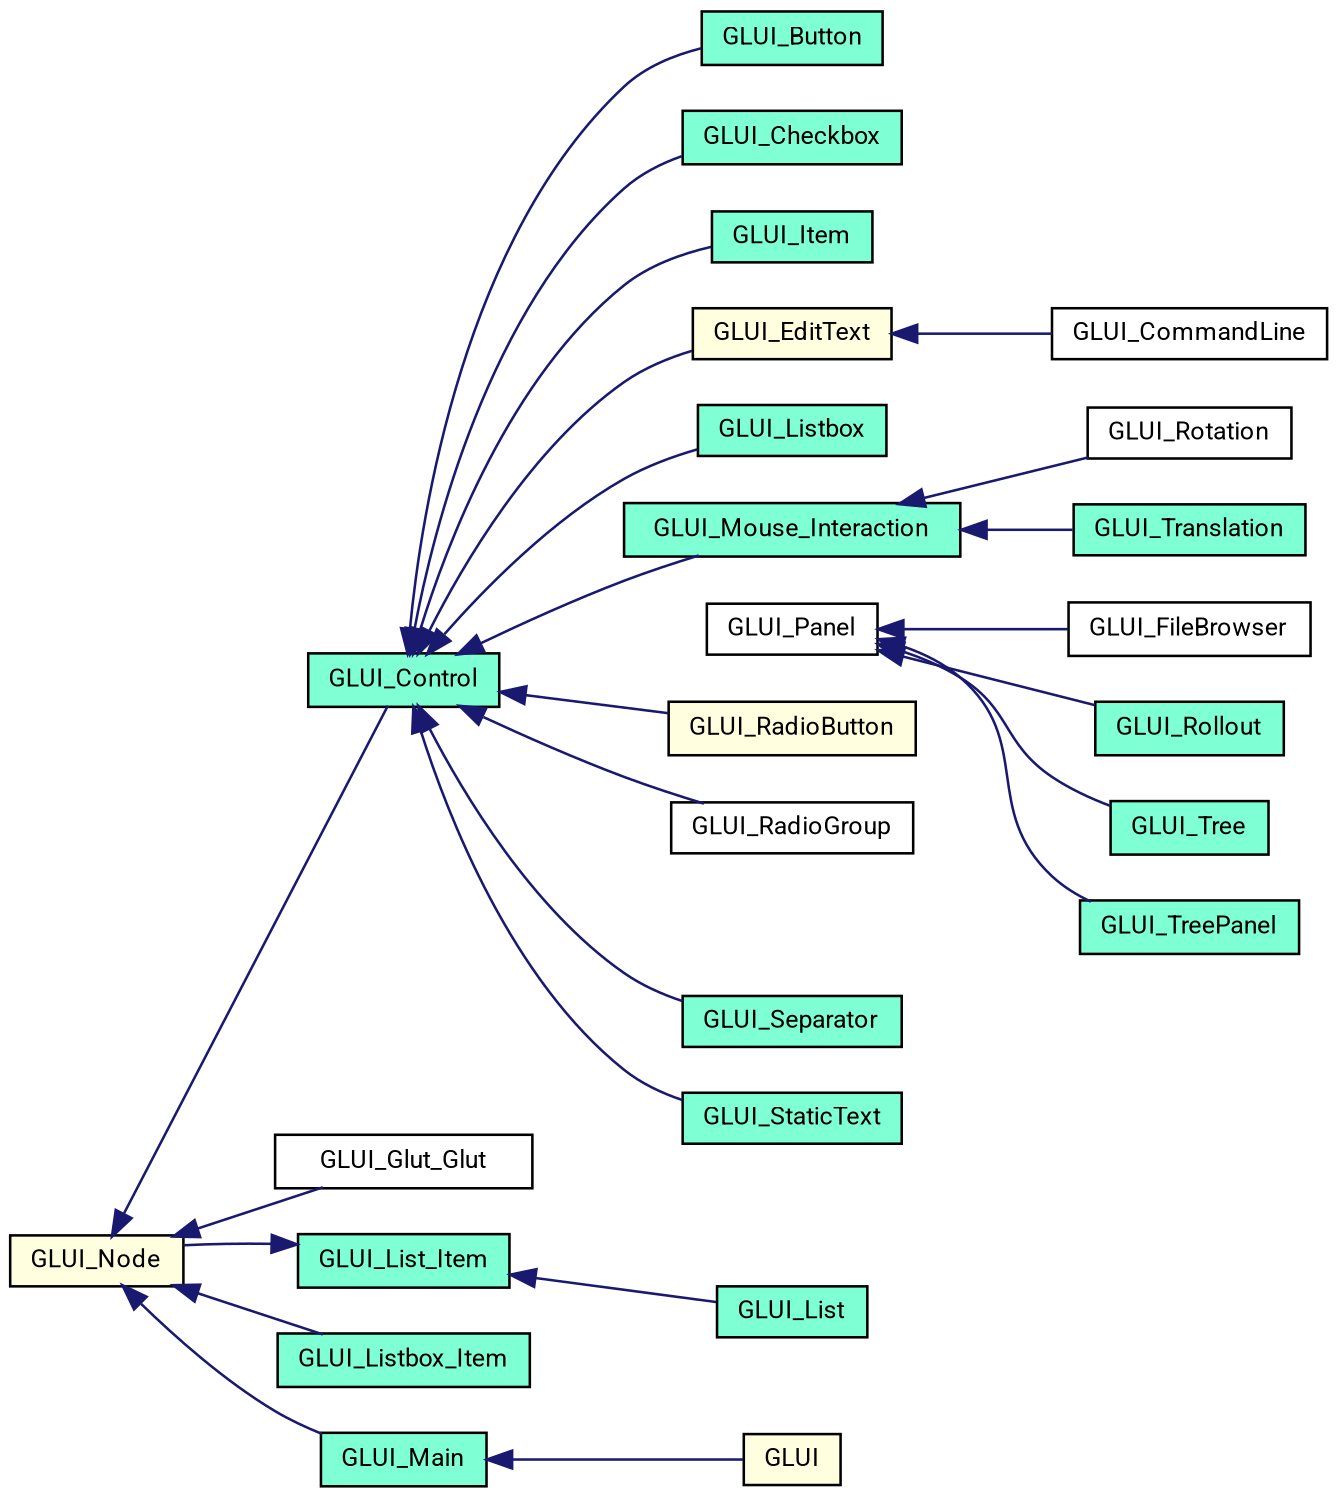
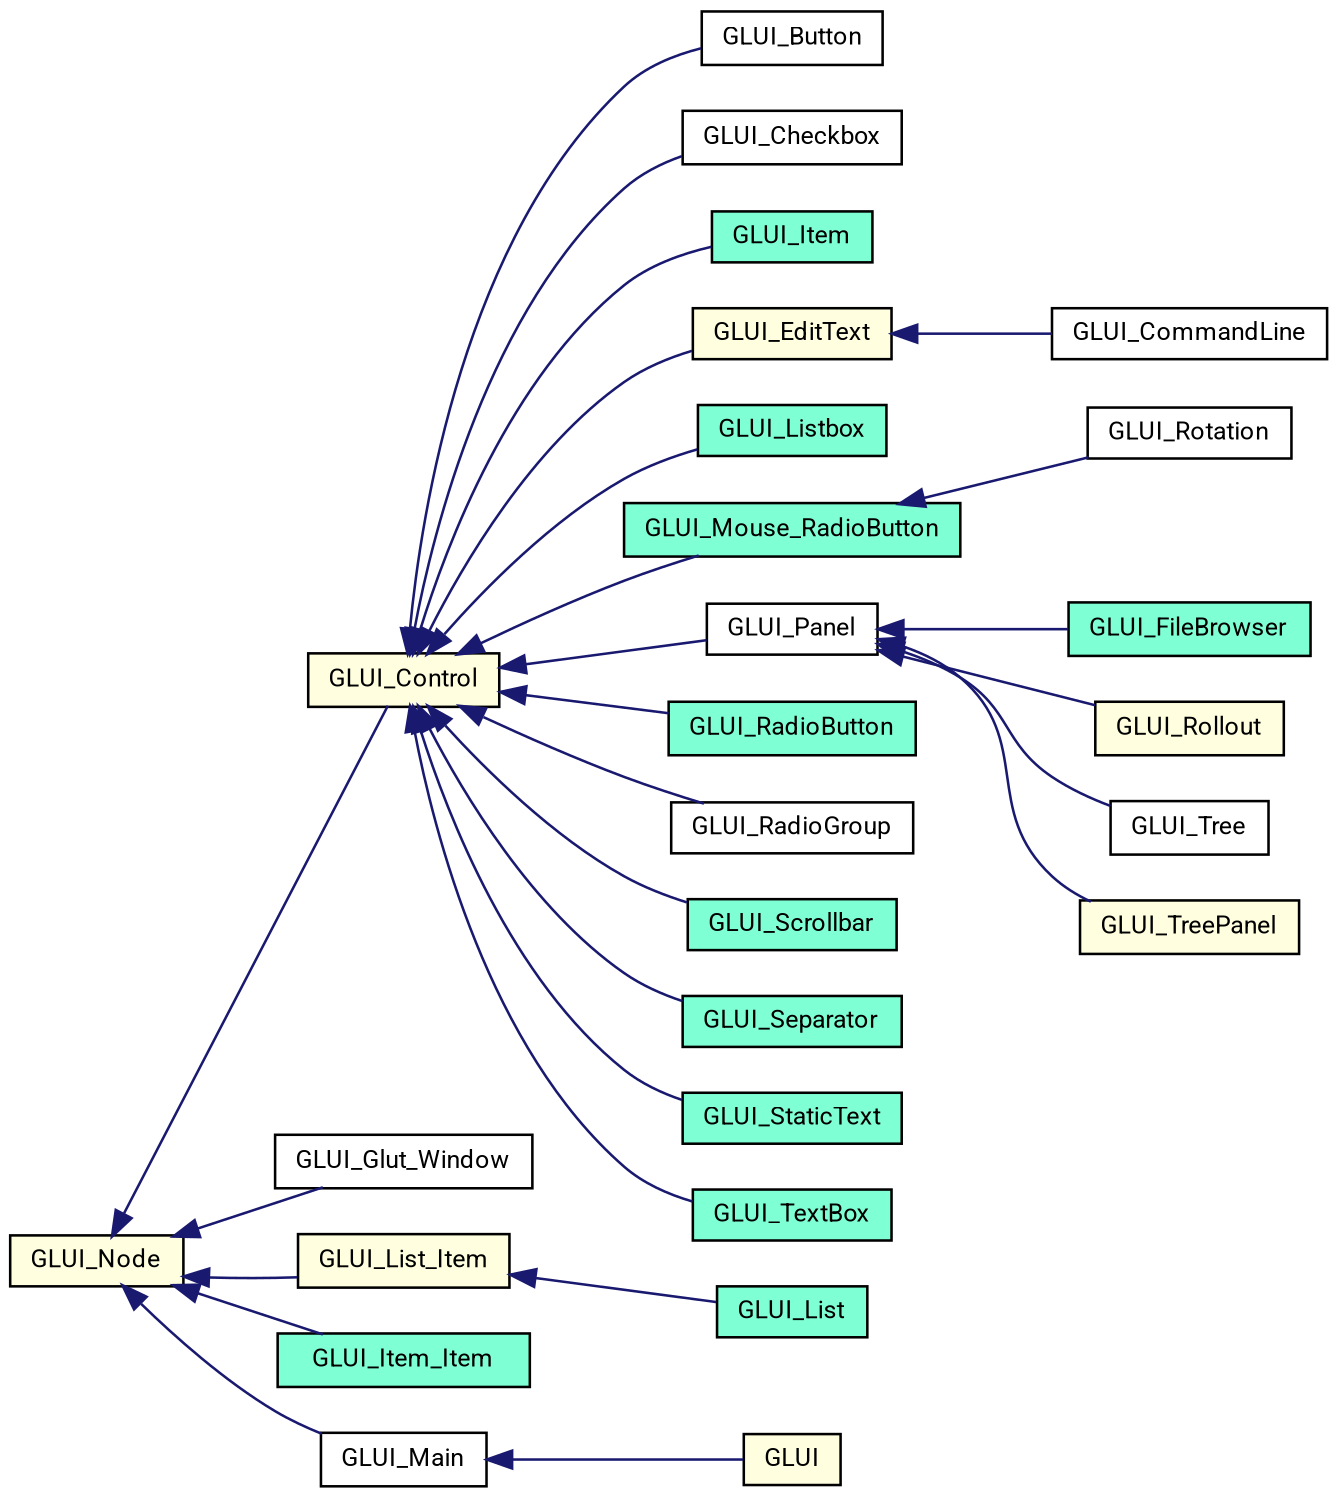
(792, 38) -> (792, 38)
(792, 138) -> (792, 138)
(792, 530) -> (792, 530)
(1190, 530) -> none
(1190, 629) -> (1190, 629)
none -> (616, 652)
(404, 680) -> (404, 680)
(792, 729) -> (792, 729)
(1190, 729) -> (1190, 729)
(1190, 828) -> (1190, 828)
none -> (792, 925)
(1190, 927) -> (1190, 927)
(404, 1162) -> (404, 1162)
none -> (792, 1215)
(227, 1244) -> (253, 1278)
(404, 1261) -> (404, 1261)
(404, 1360) -> (404, 1360)
(404, 1460) -> (404, 1460)
